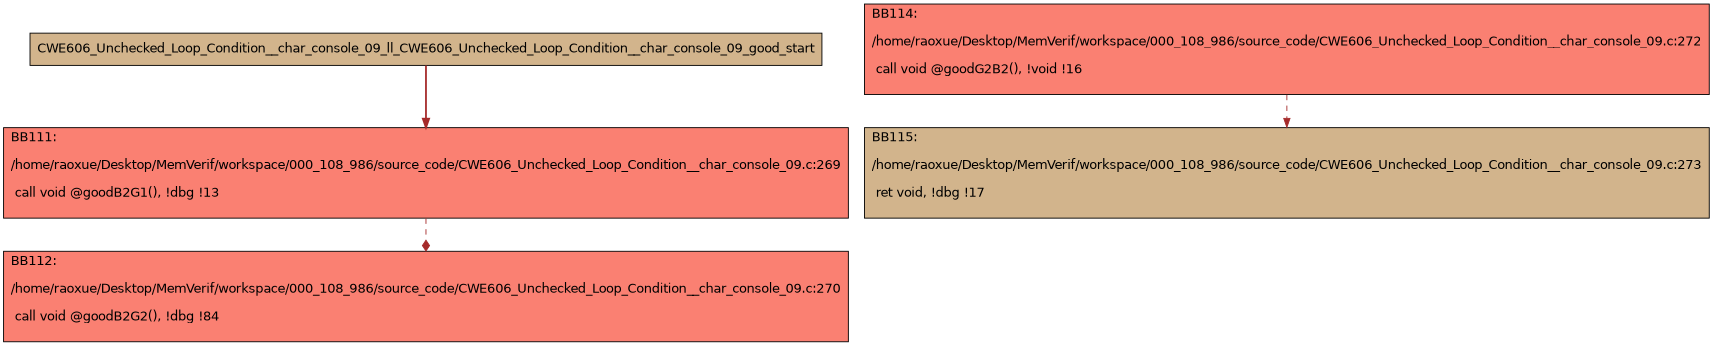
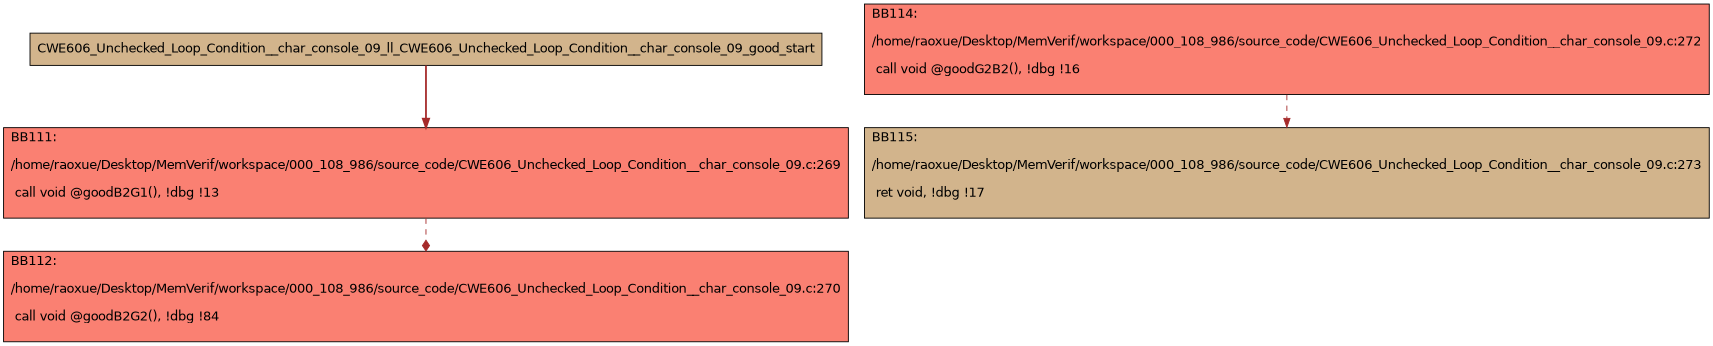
(977, 69) -> (976, 69)
